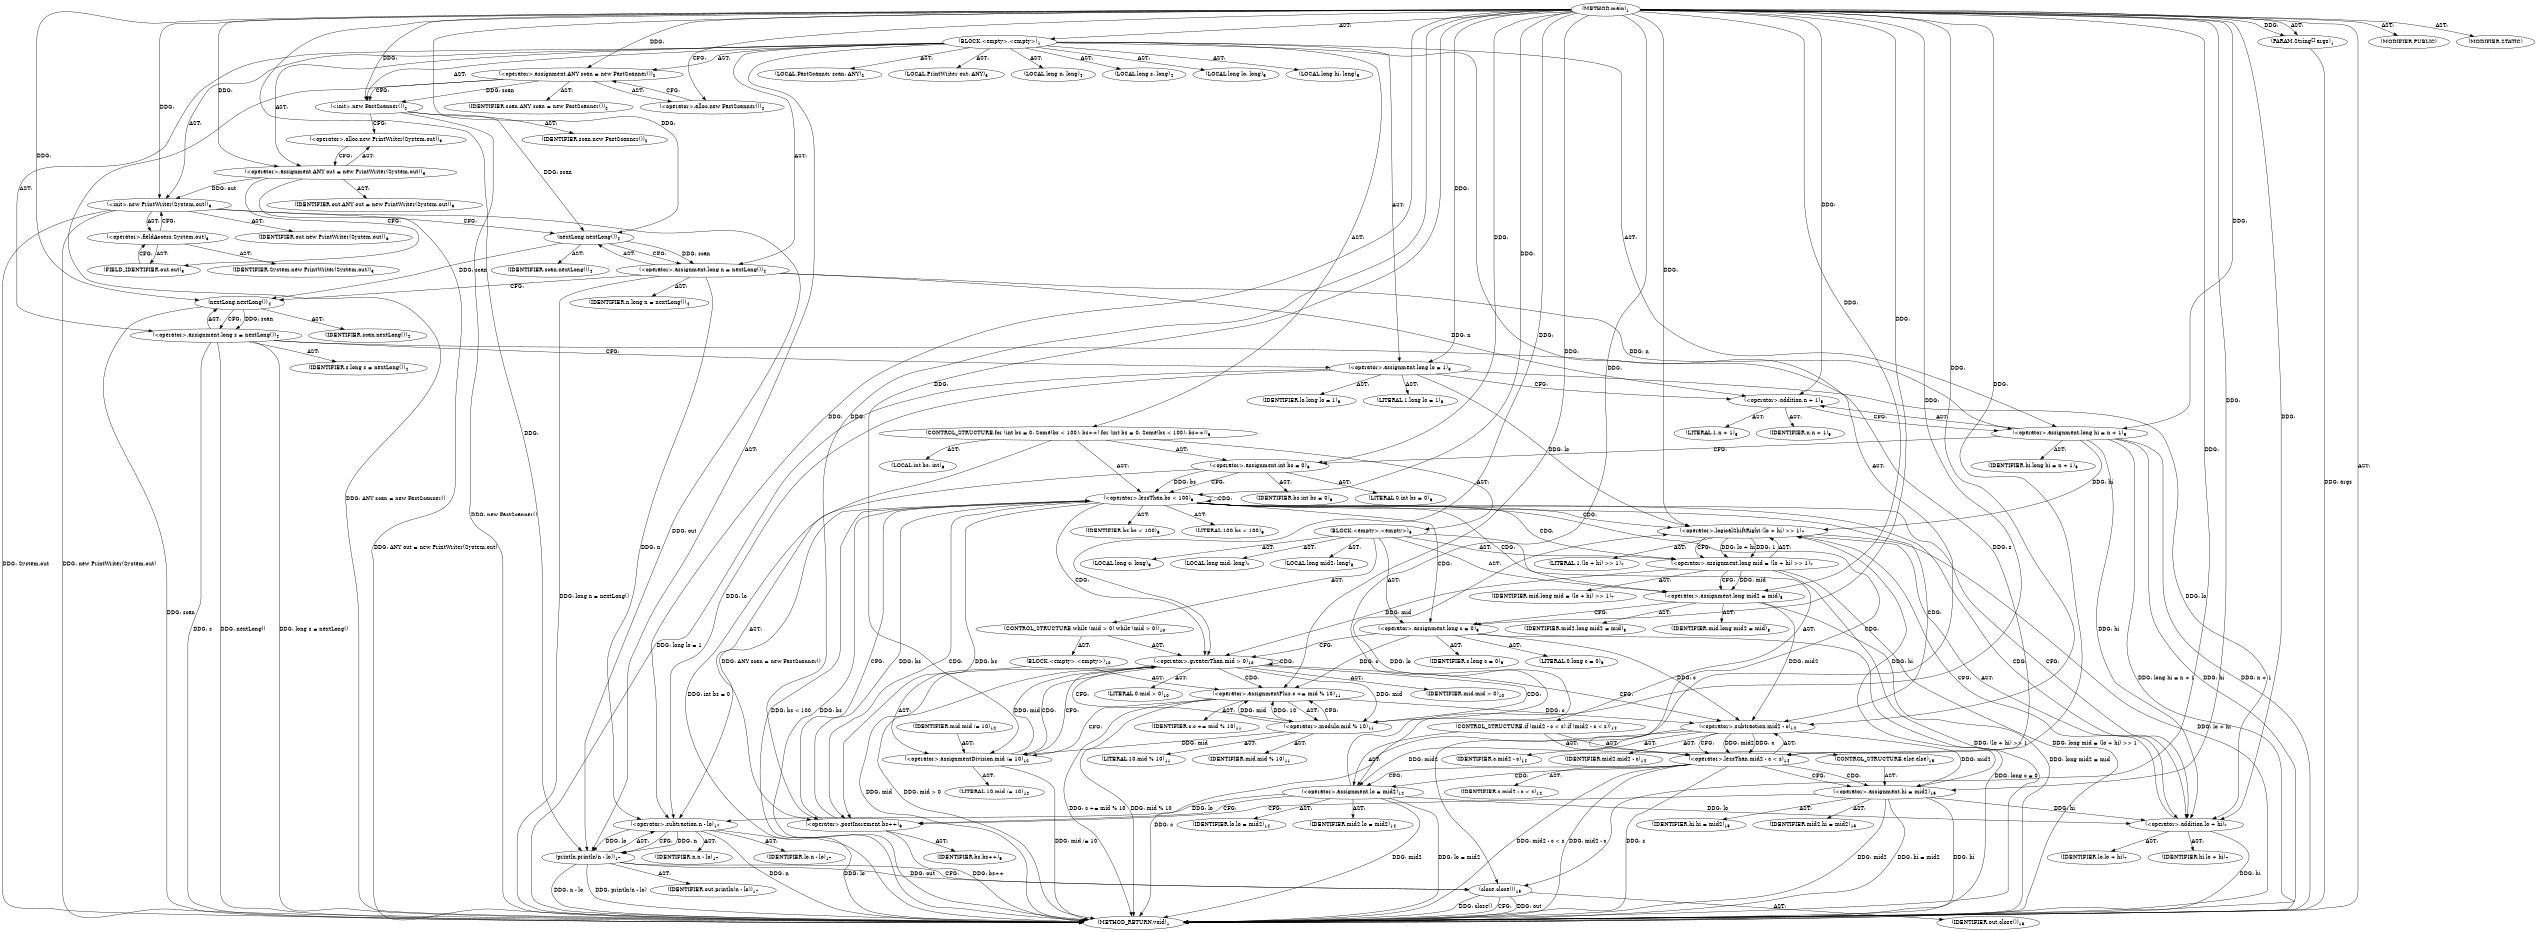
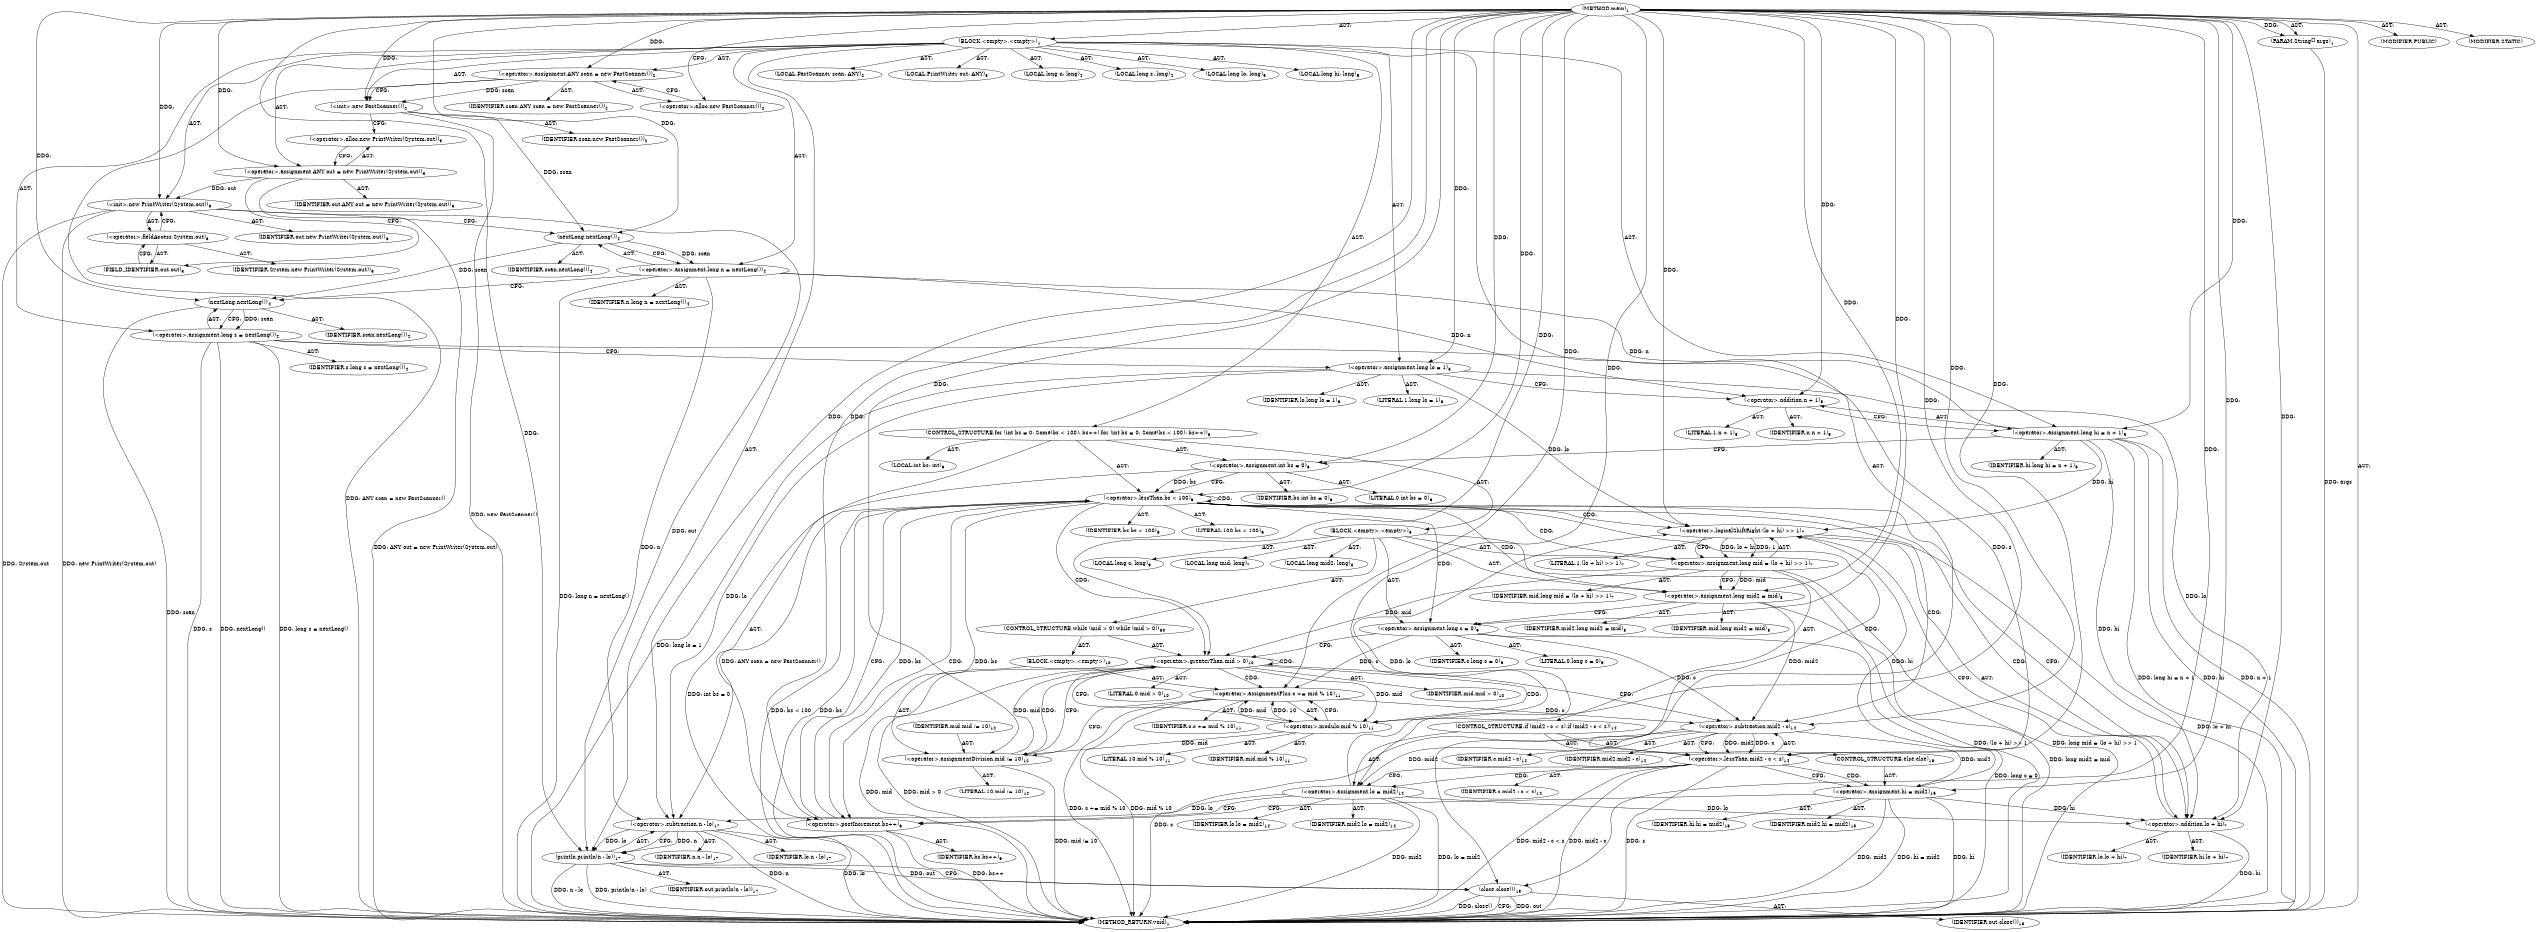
(1163, 629) -> (1163, 629)
